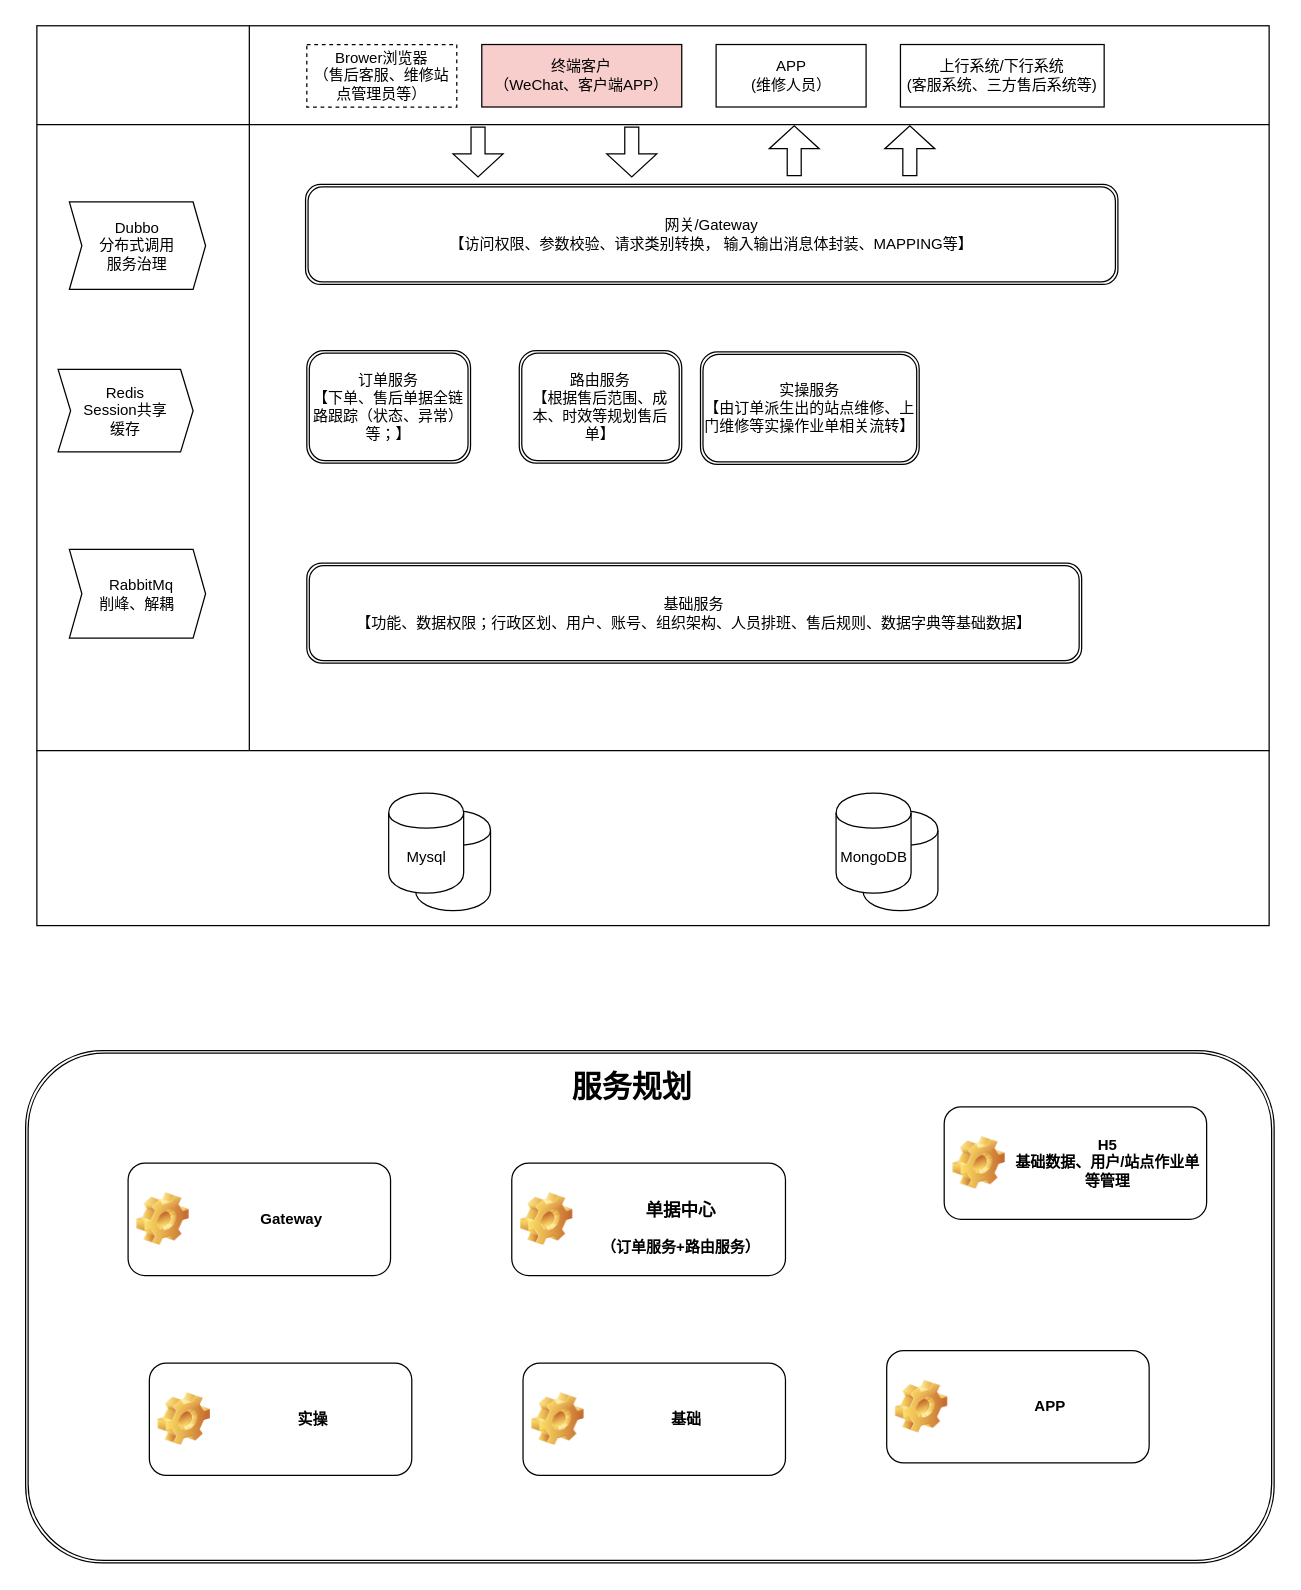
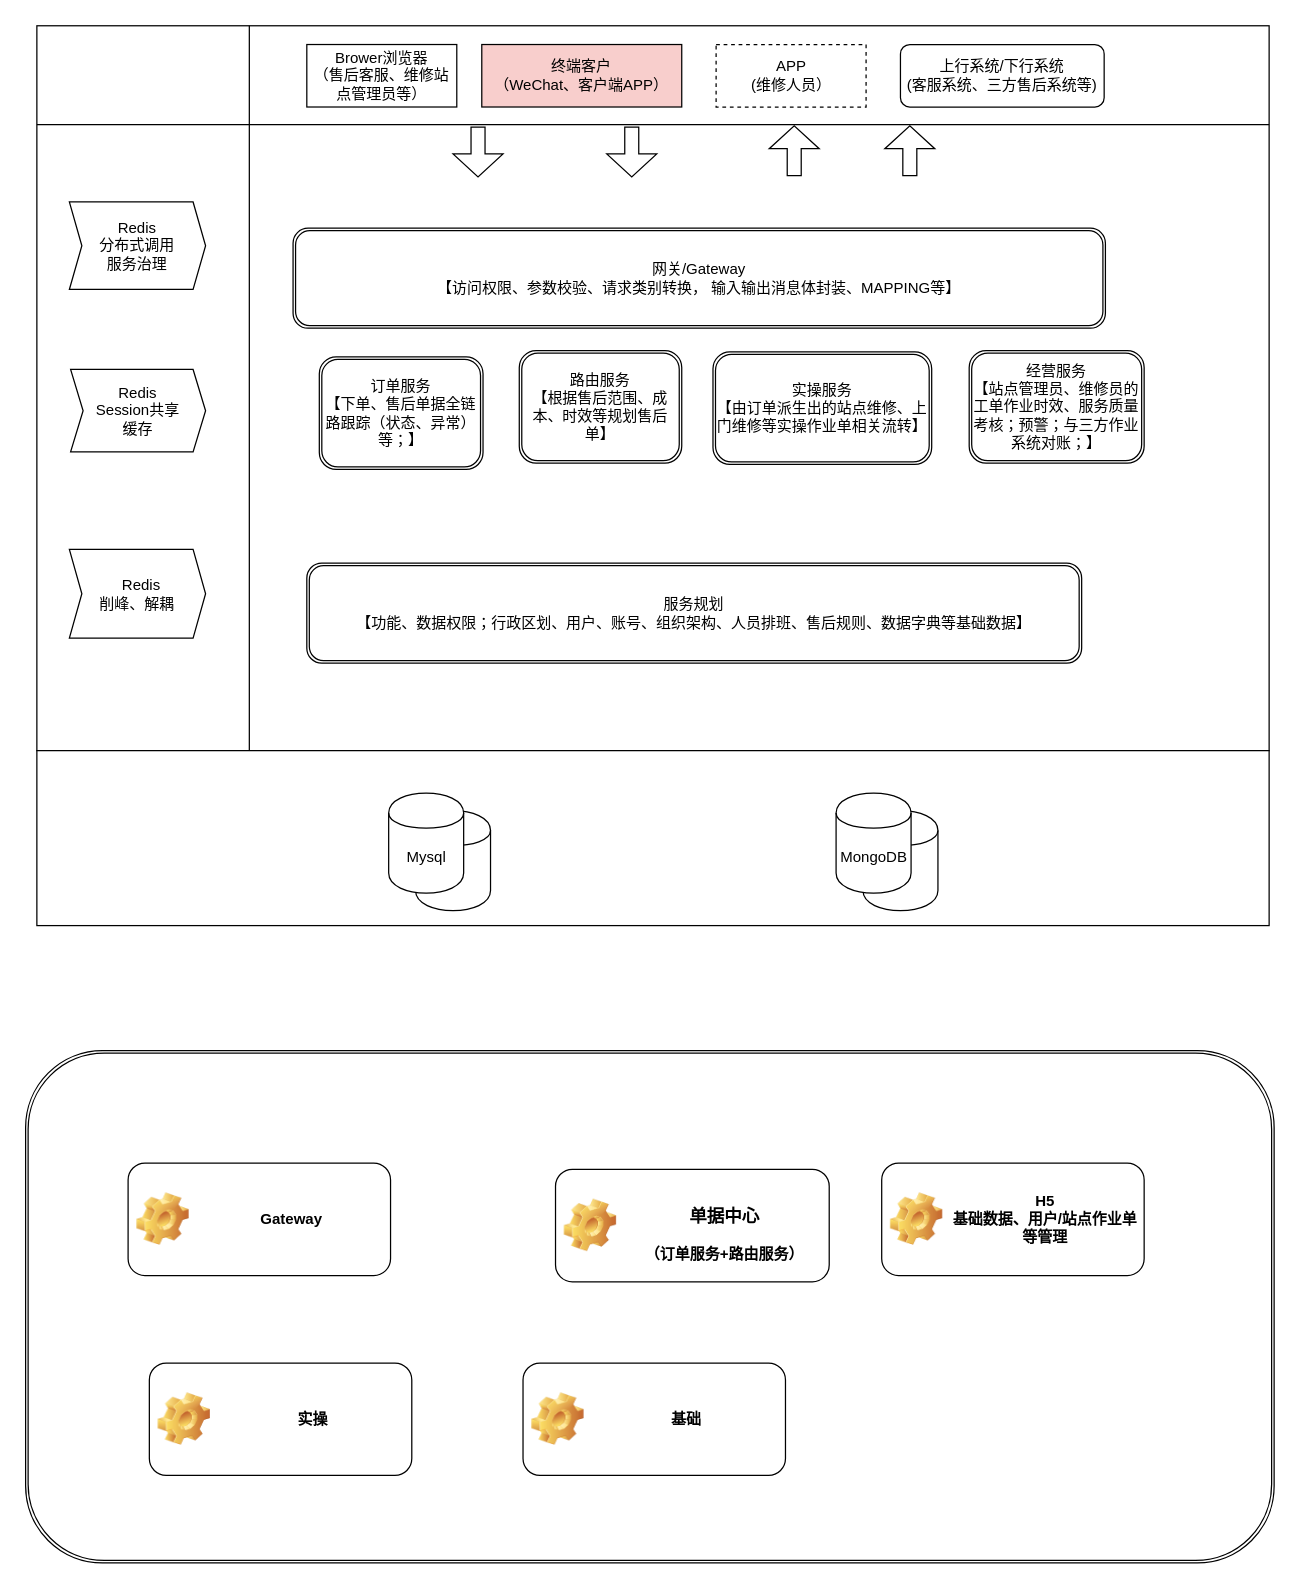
(382, 76) -> (382, 76)
(791, 76) -> (791, 76)
(1003, 76) -> (1003, 76)
(712, 234) -> (699, 278)
(138, 246) -> (138, 246)
(389, 407) -> (401, 413)
none -> (1057, 407)
(810, 408) -> (823, 408)
(126, 411) -> (138, 411)
(138, 594) -> (138, 594)
(694, 613) -> (694, 613)
(632, 1088) -> none
(1076, 1163) -> (1013, 1219)
(649, 1219) -> (693, 1226)
(1018, 1407) -> none
